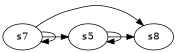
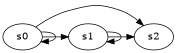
(23, 37) -> (23, 37)
(88, 37) -> (88, 37)
(154, 37) -> (154, 37)
